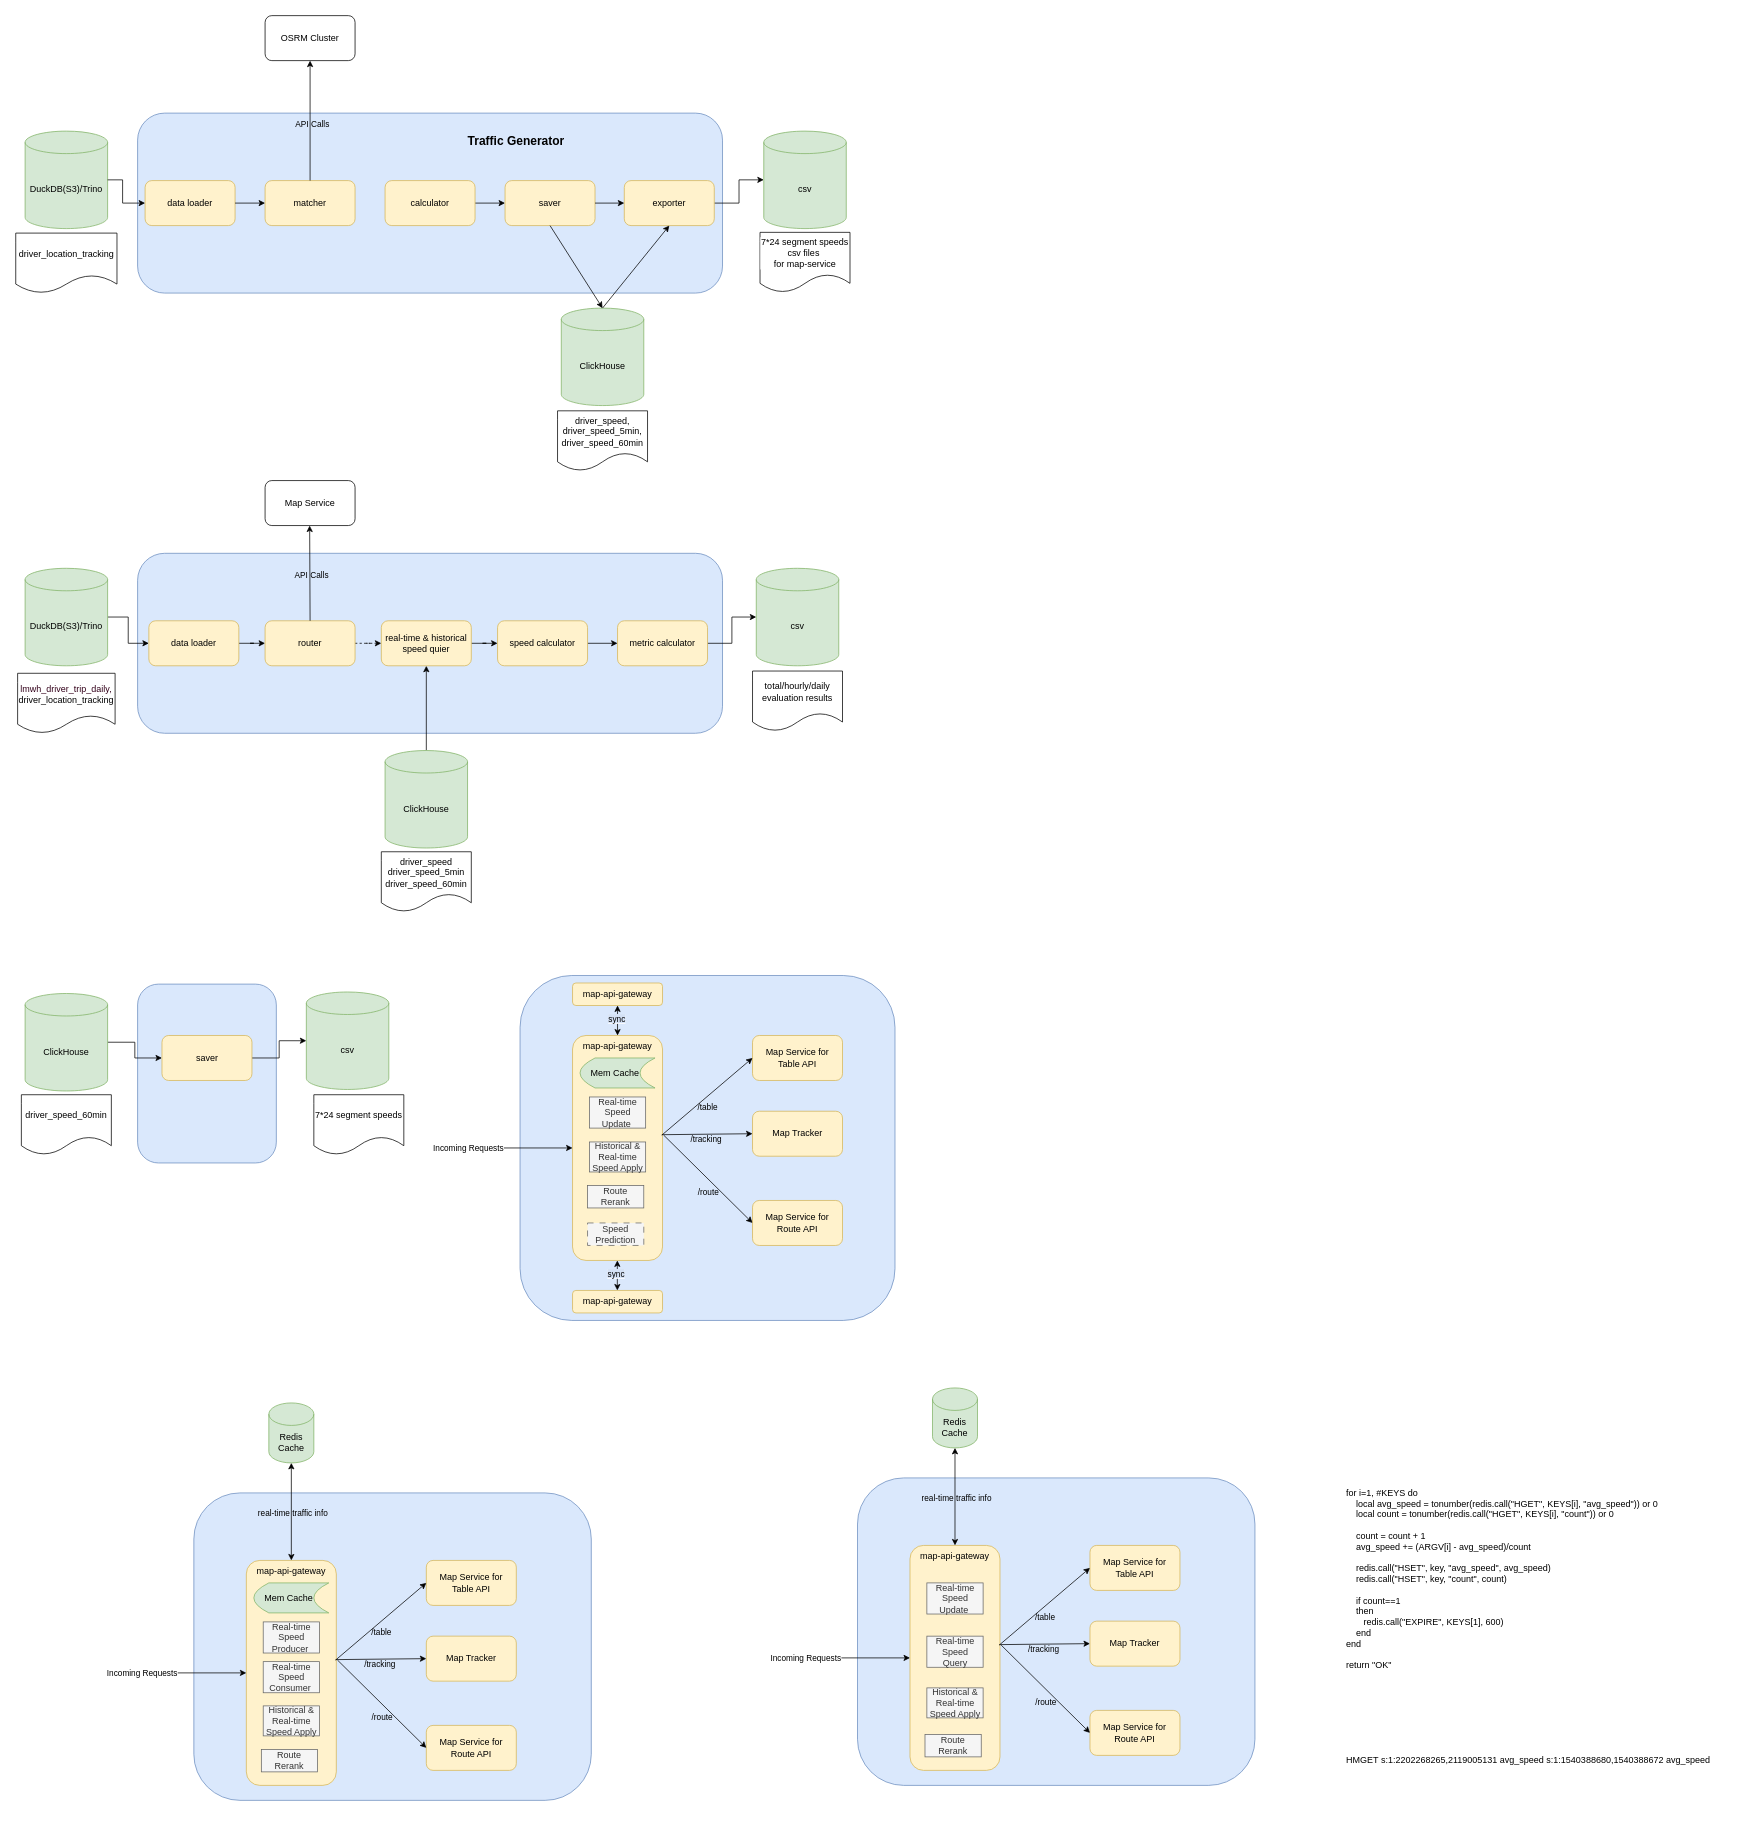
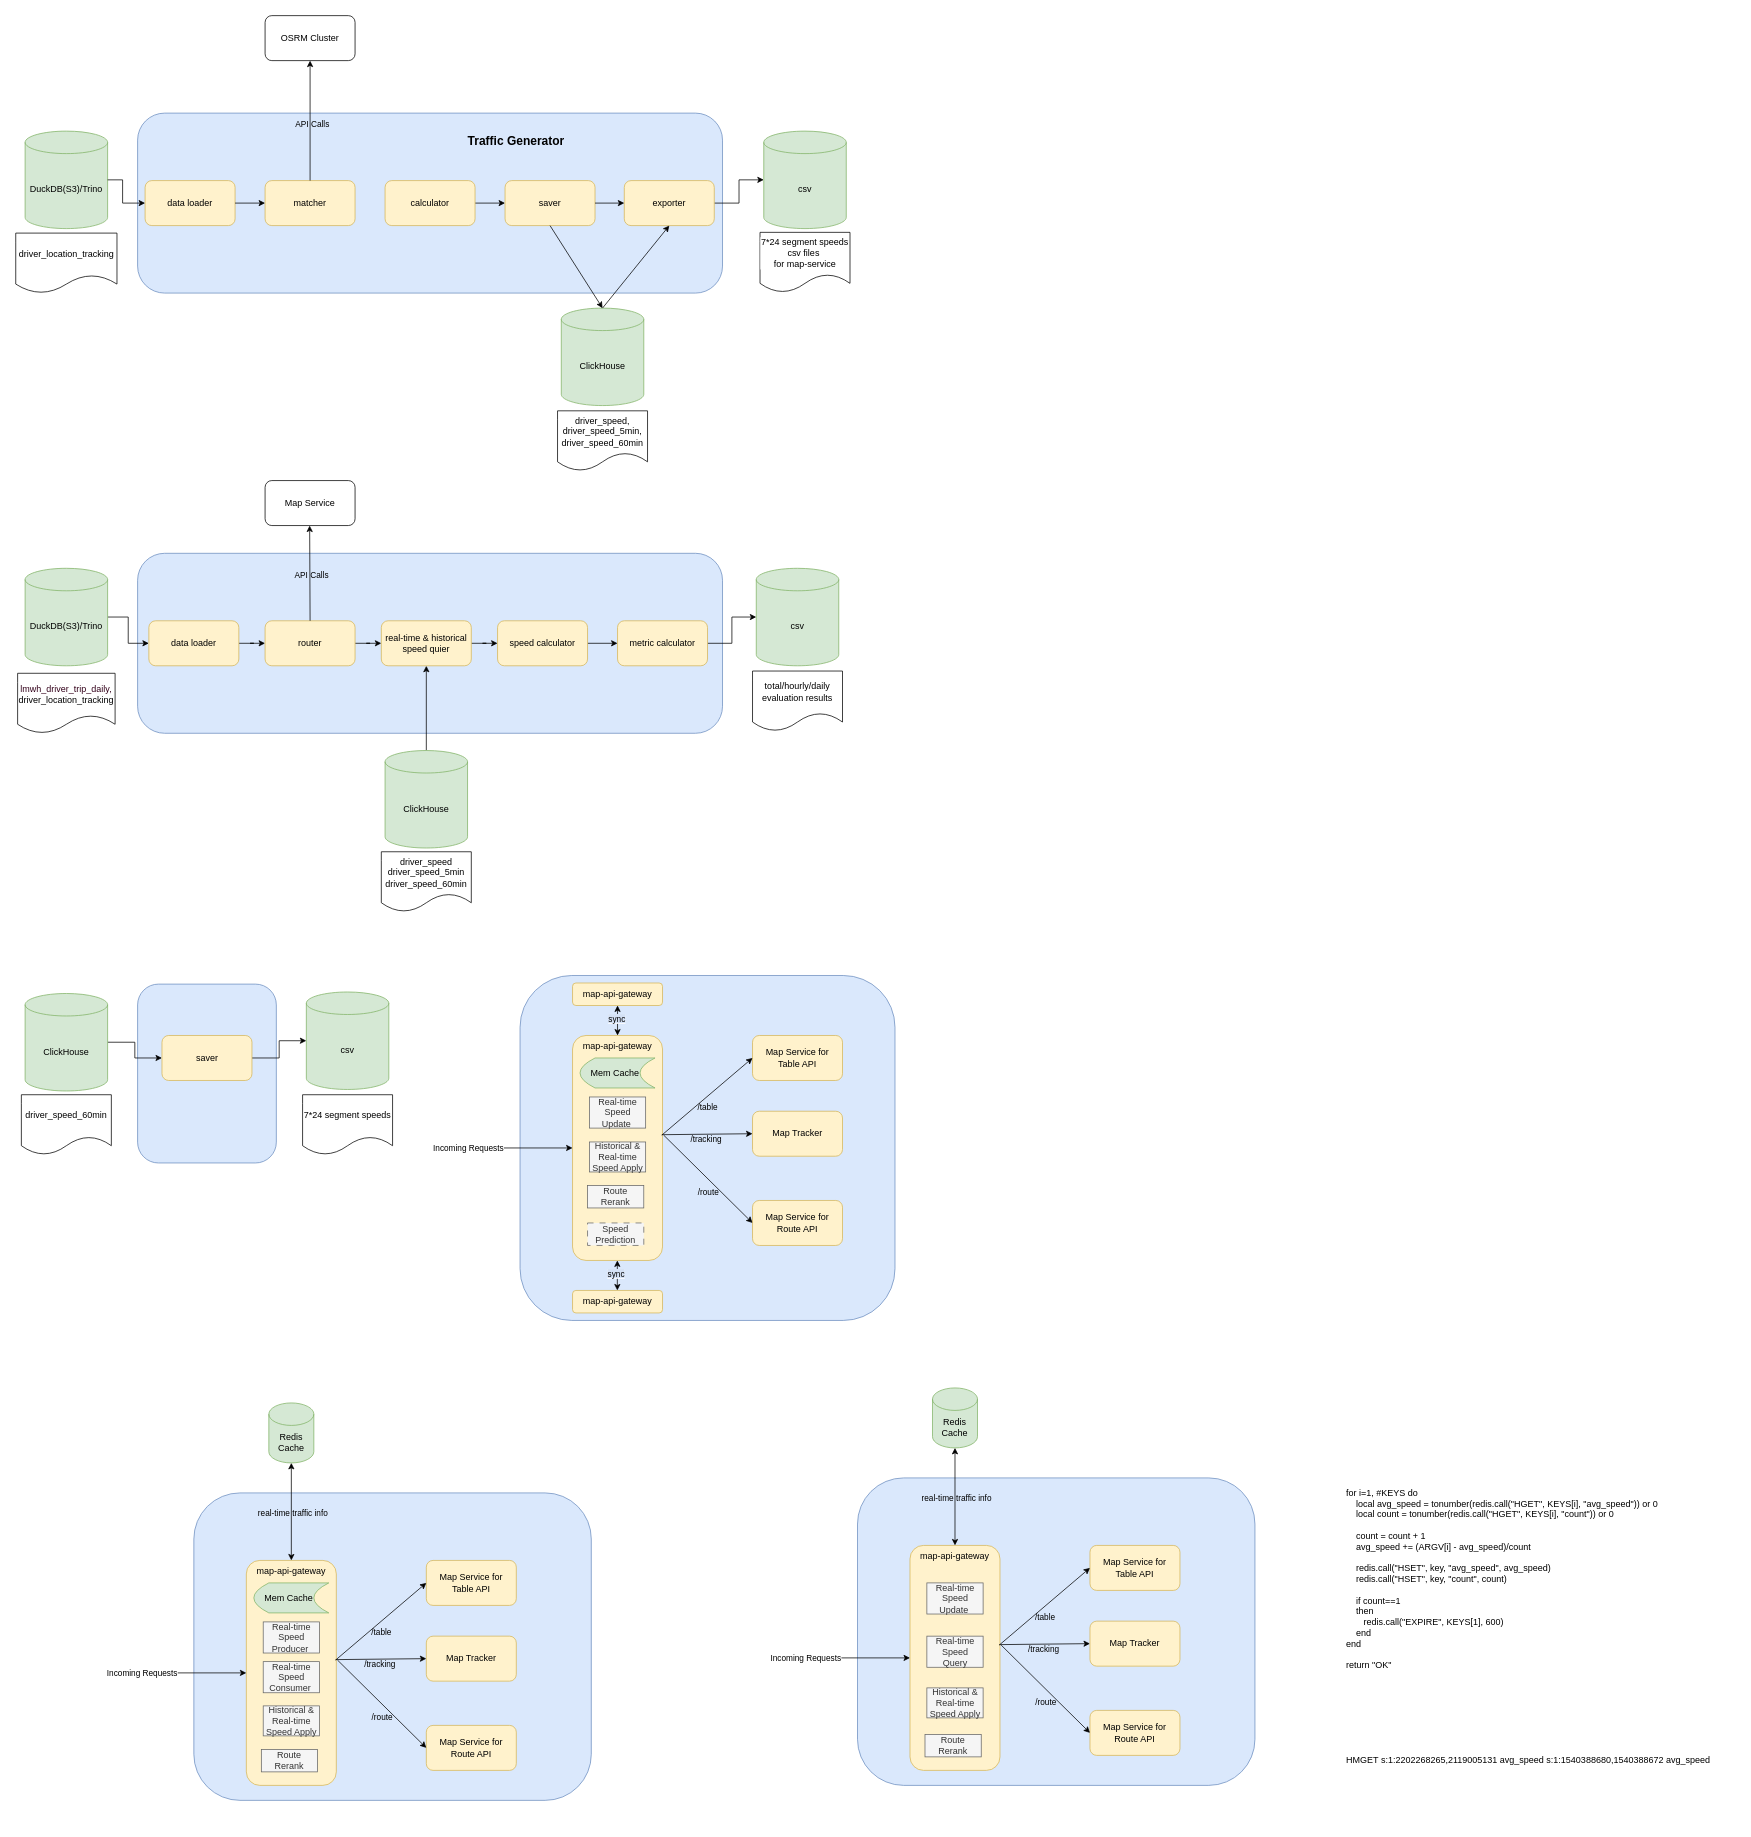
(368, 643) -> (368, 643)
(359, 1125) -> (348, 1125)
